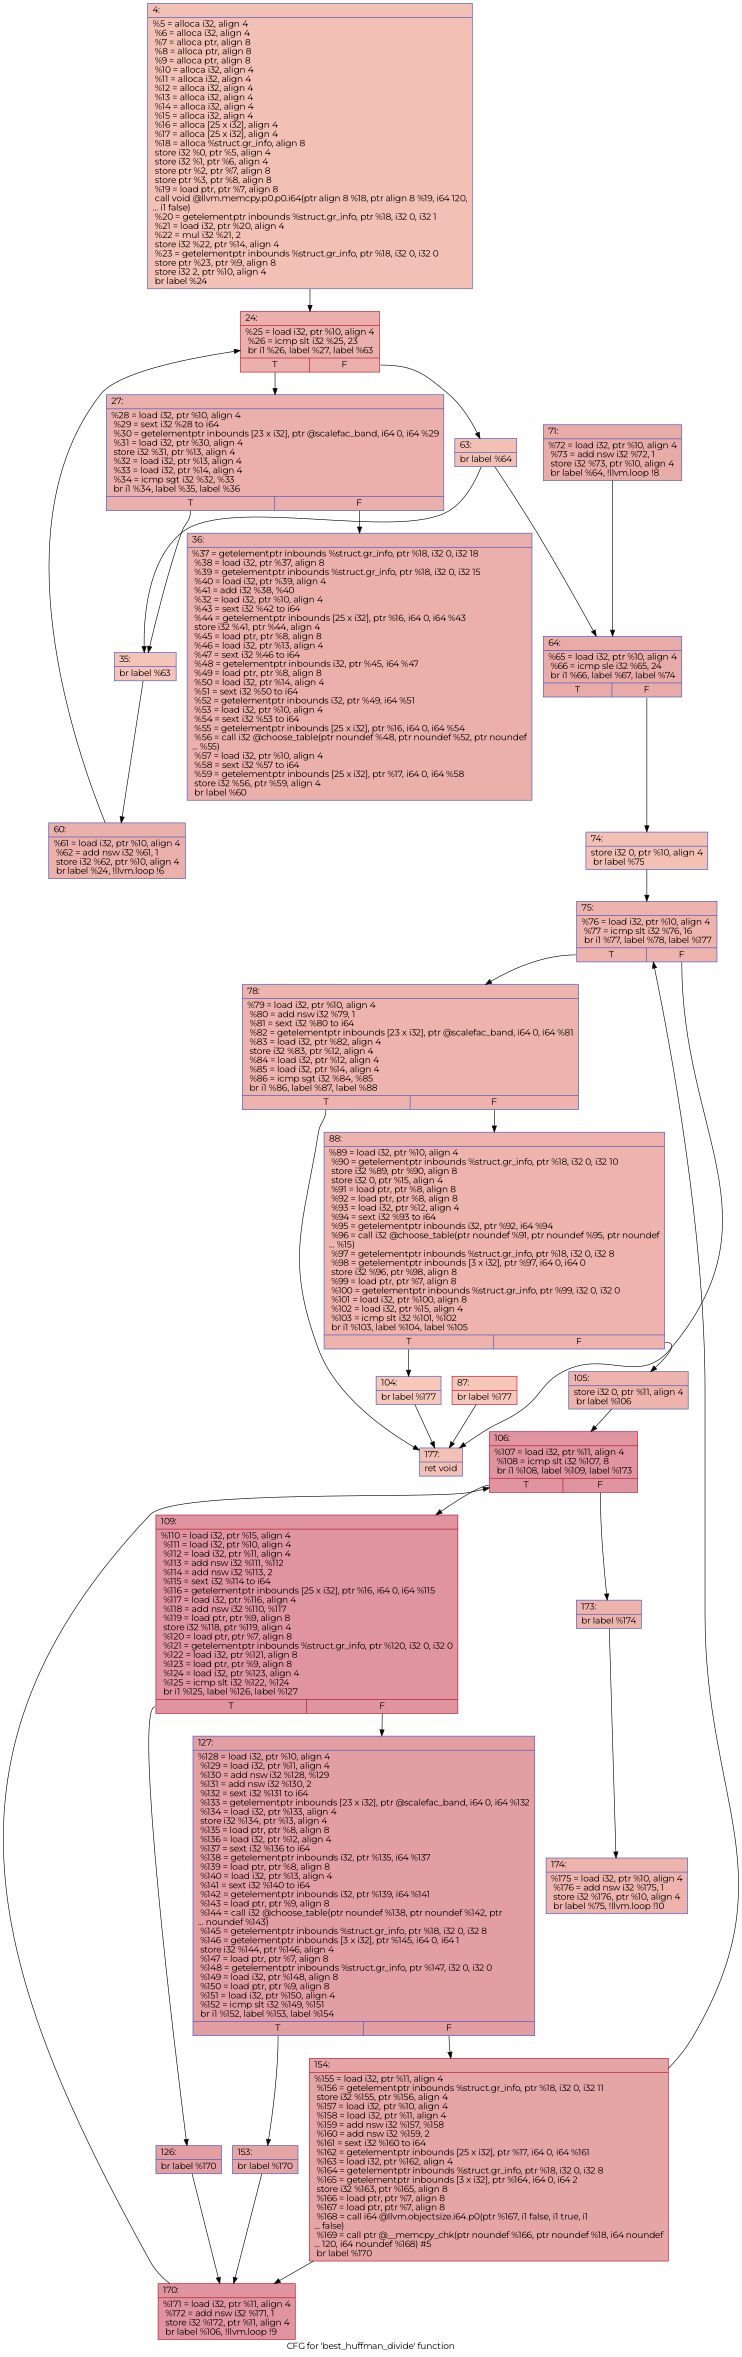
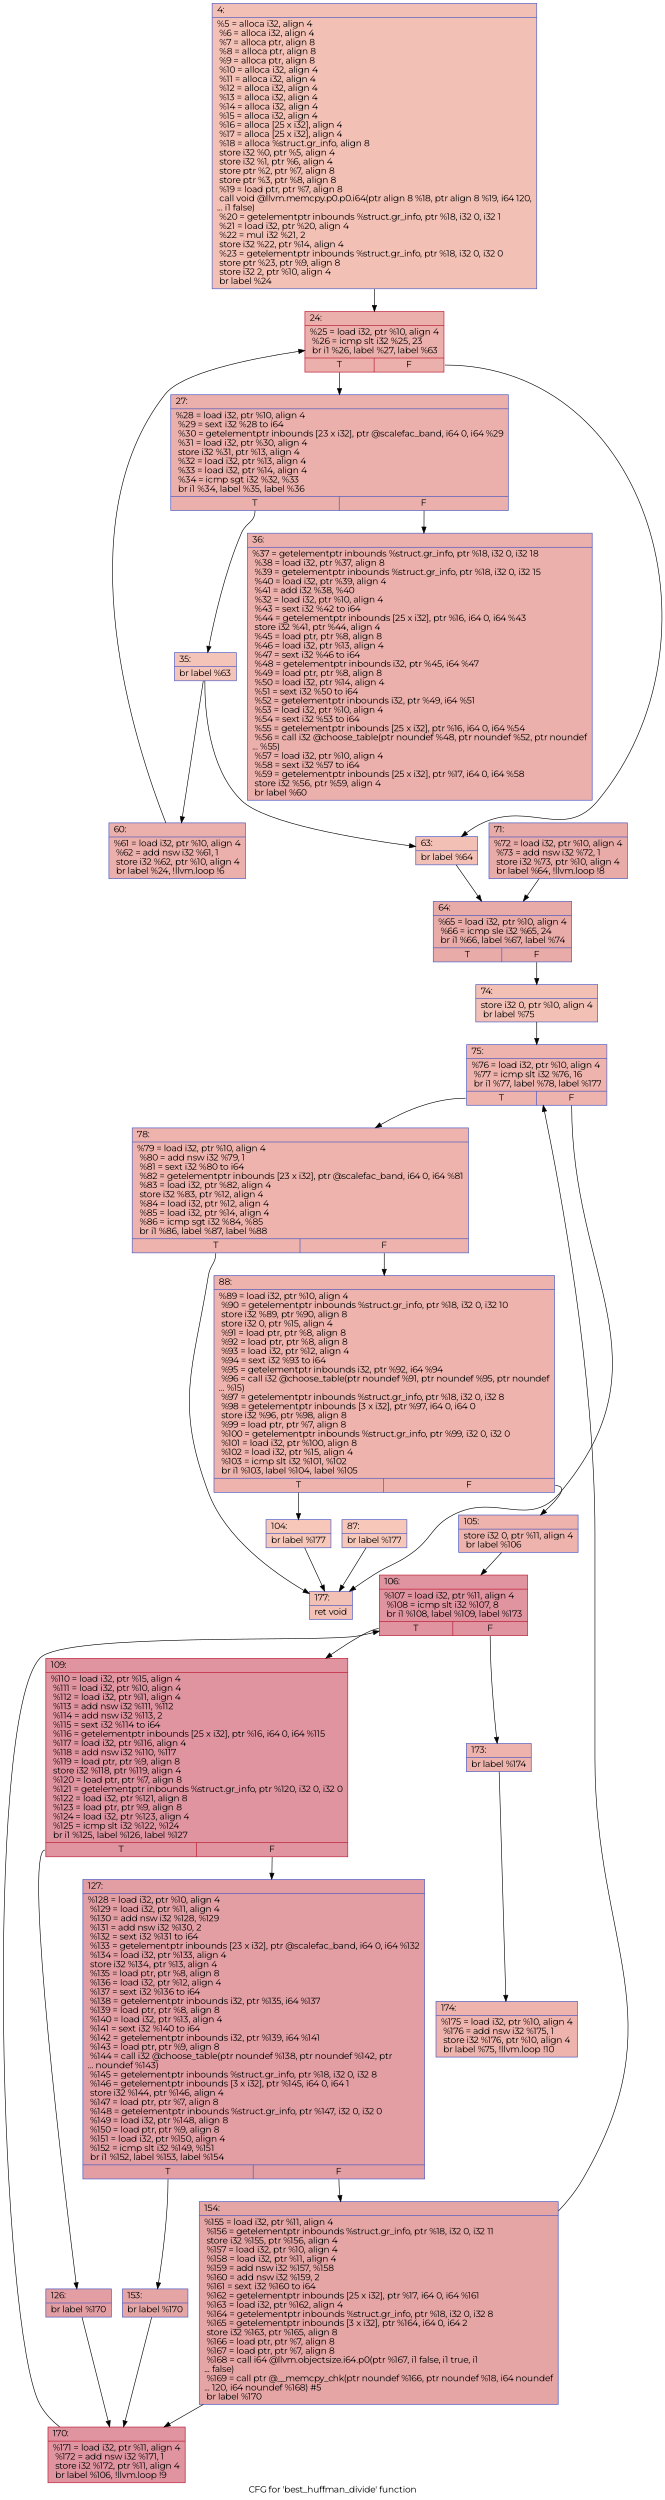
(281, 518) -> (262, 812)
(485, 1390) -> (374, 1534)
(489, 2160) -> (379, 2303)
